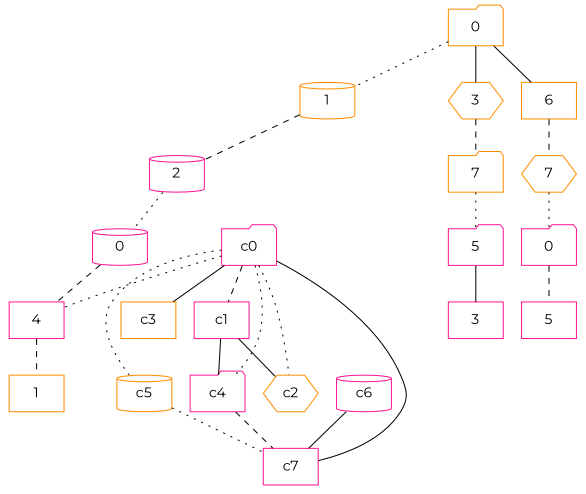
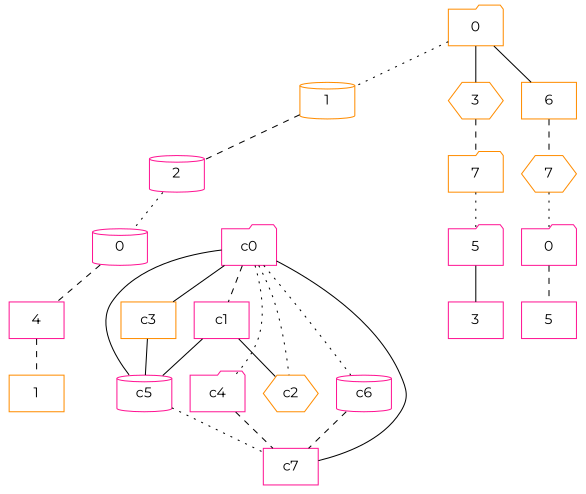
(150, 278) -> (308, 320)
(116, 296) -> (127, 286)
none -> (146, 357)
(220, 357) -> (183, 357)
(144, 393) -> (144, 393)
(327, 430) -> (327, 430)
